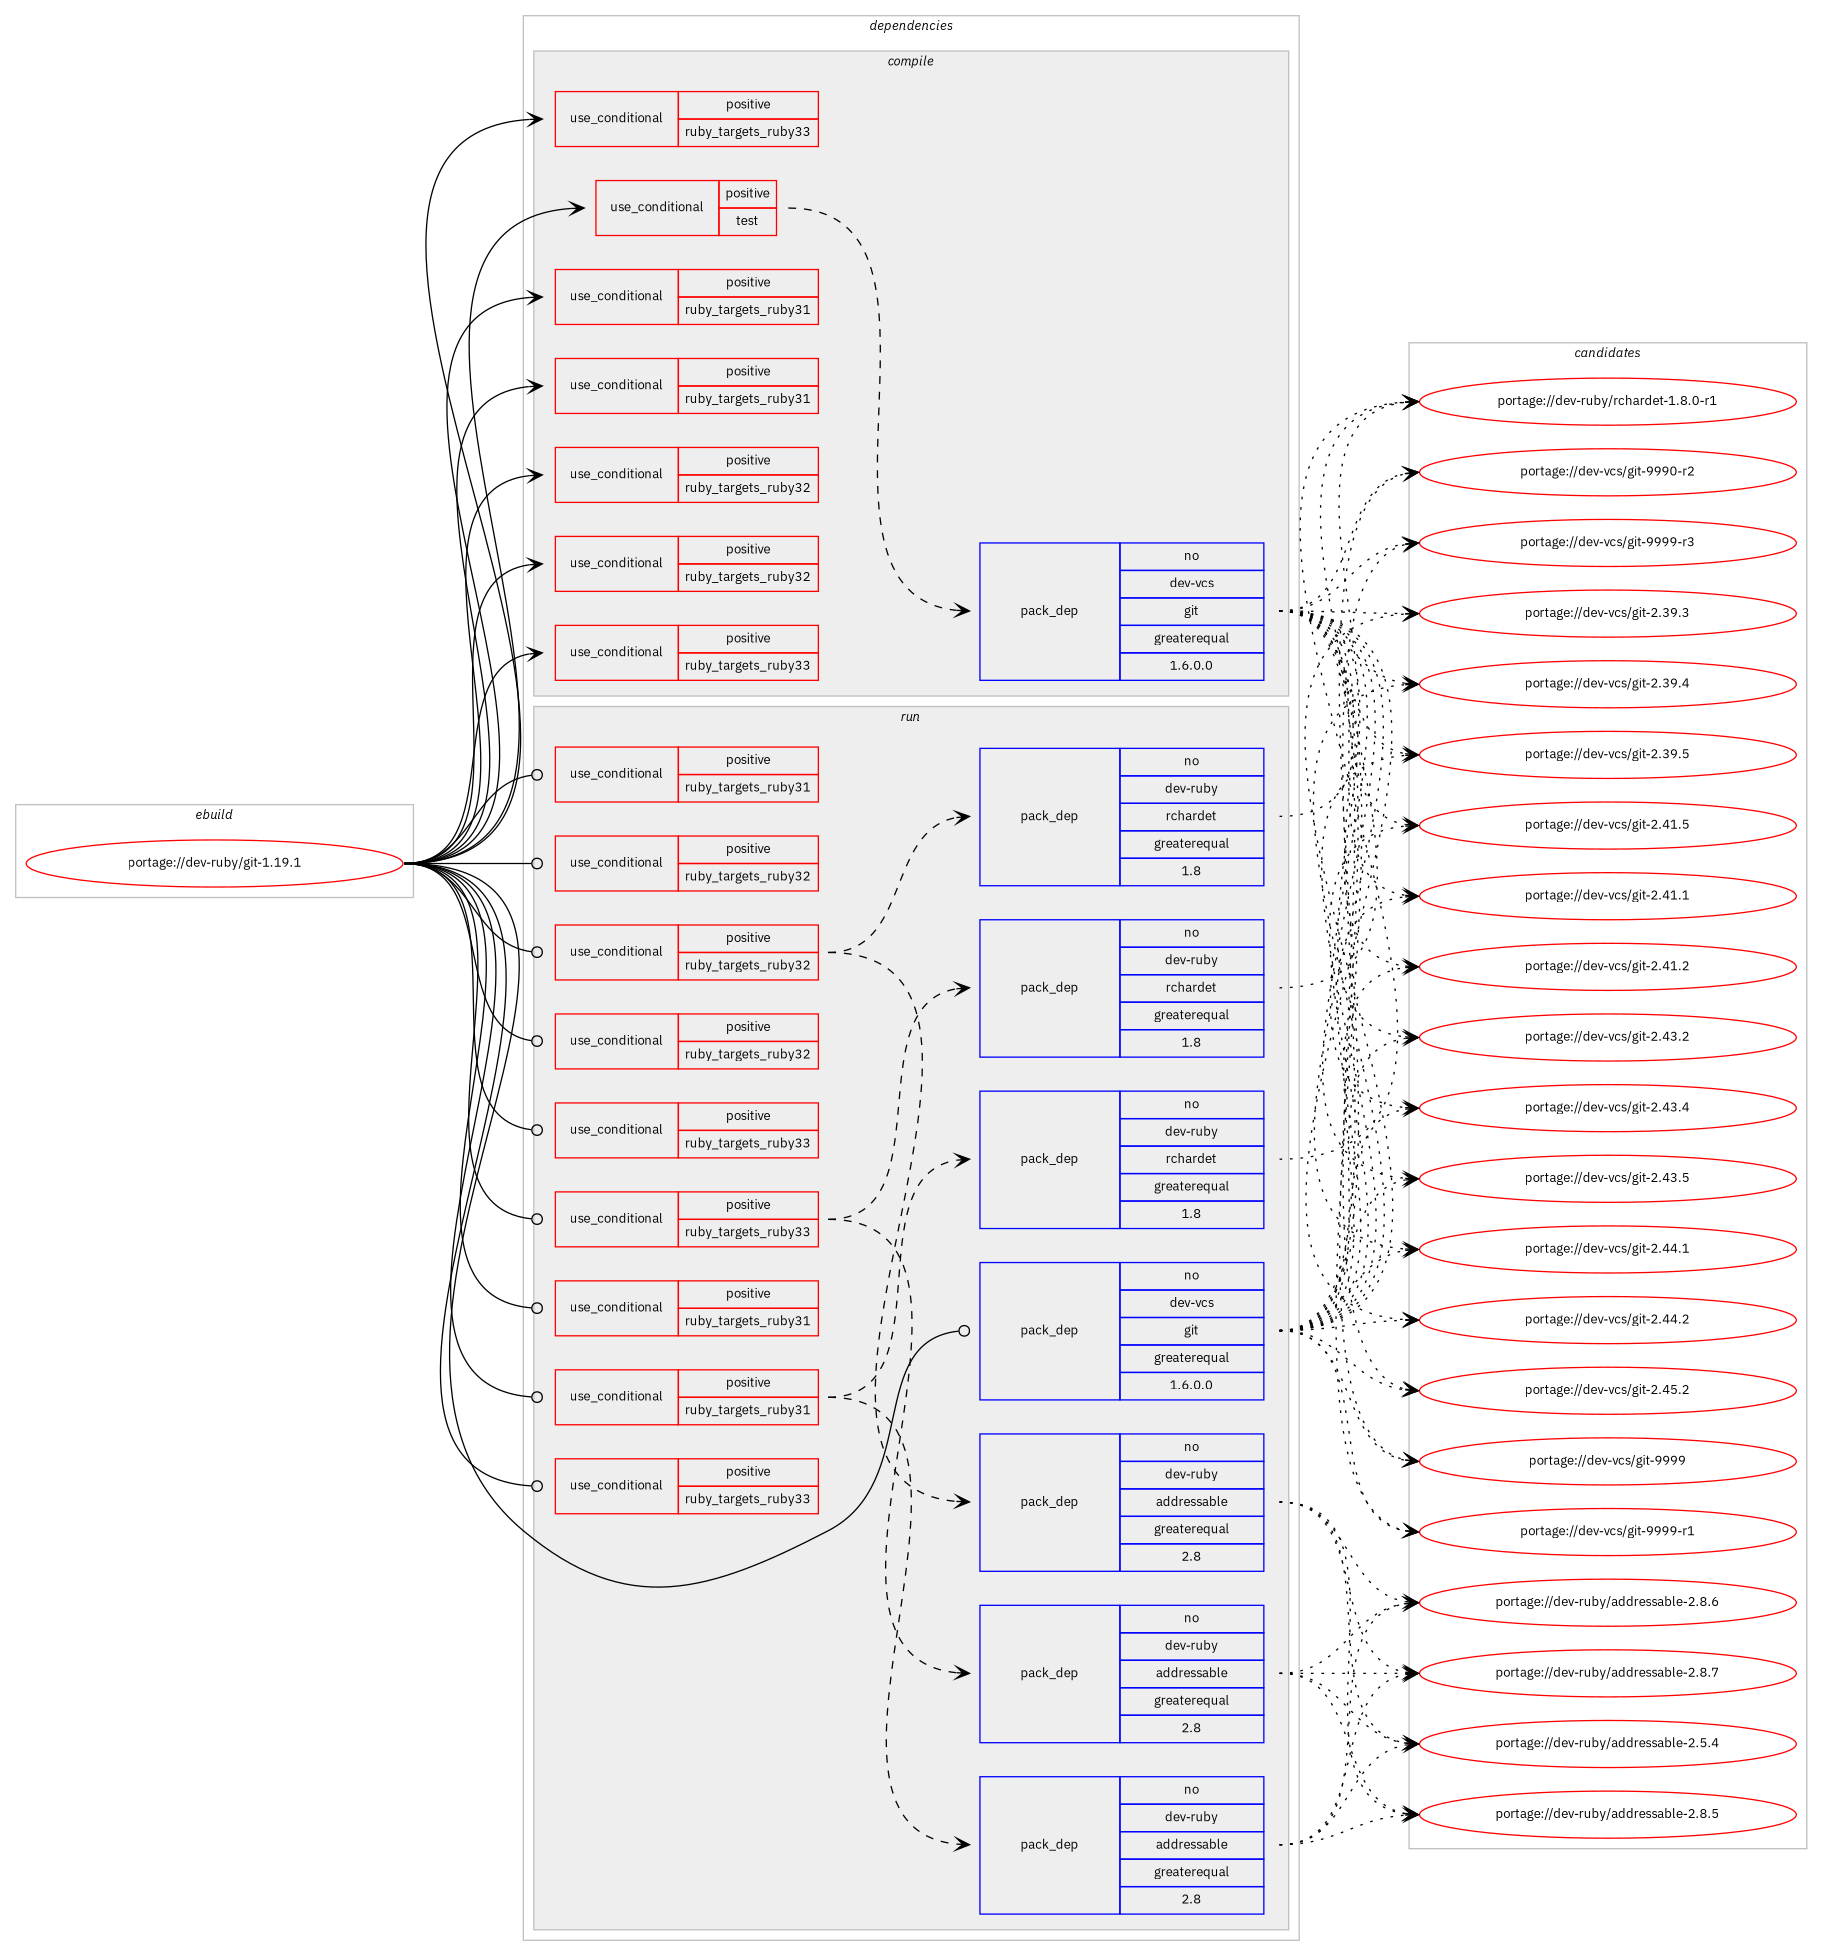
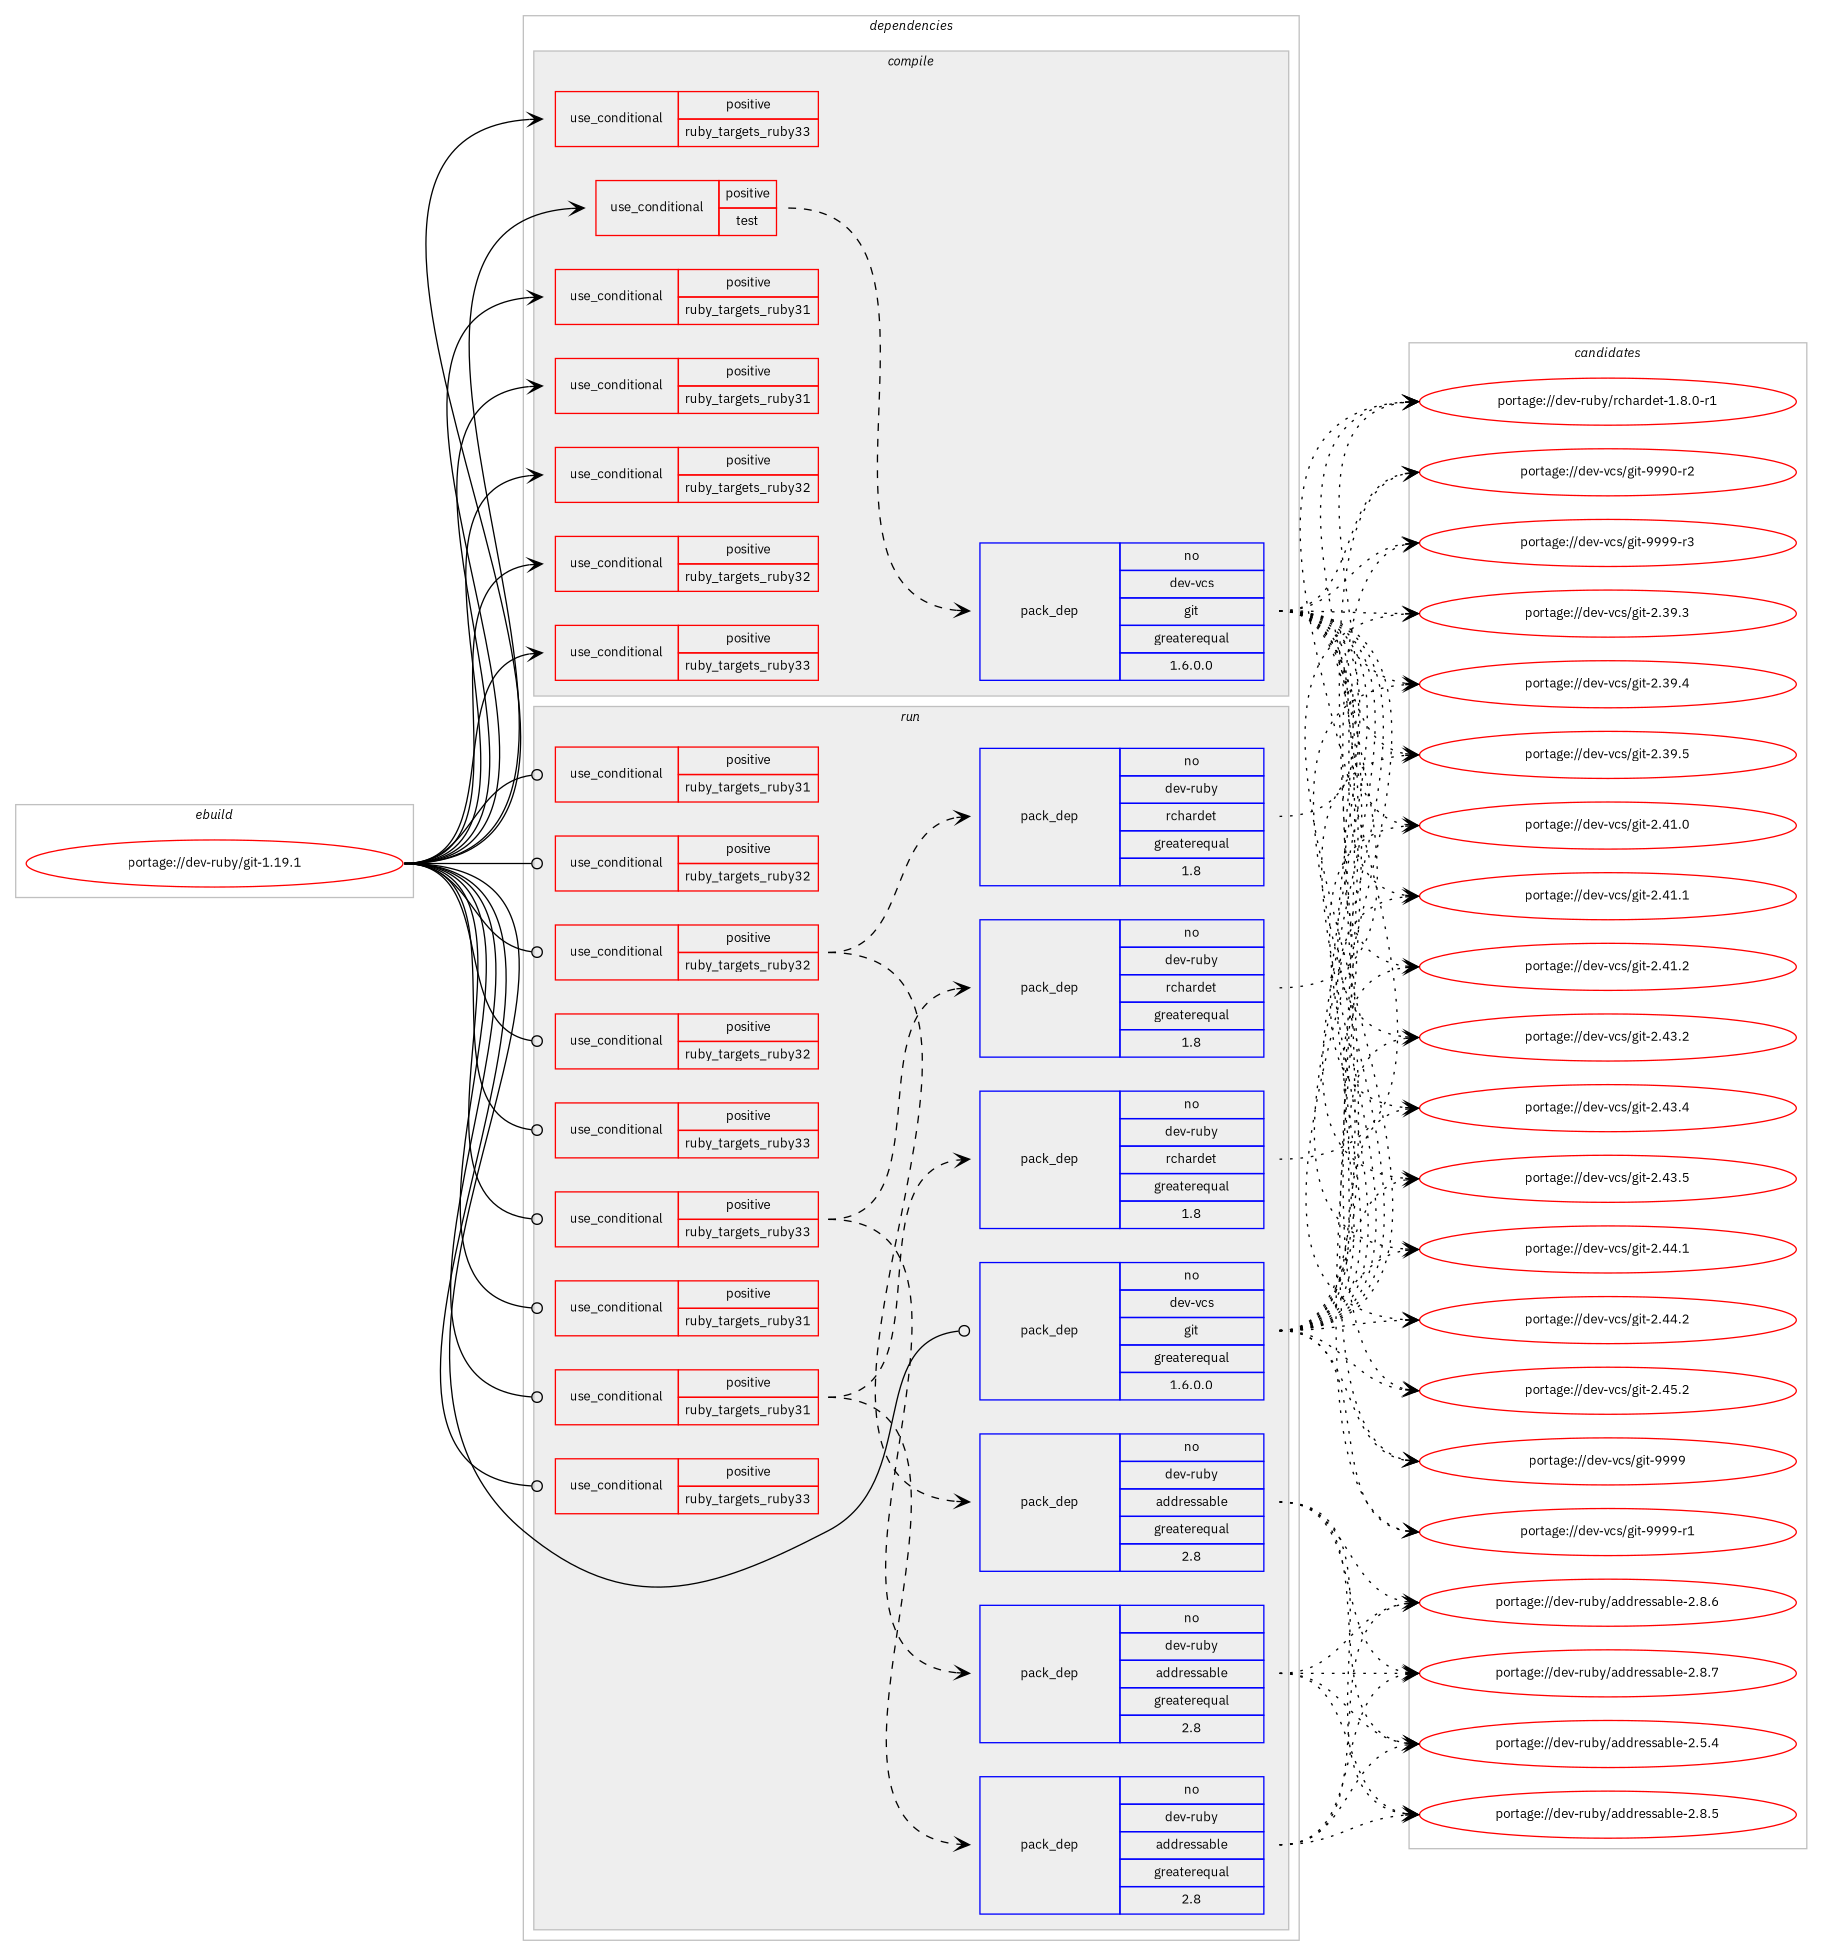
(1608, 826) -> (1608, 826)
